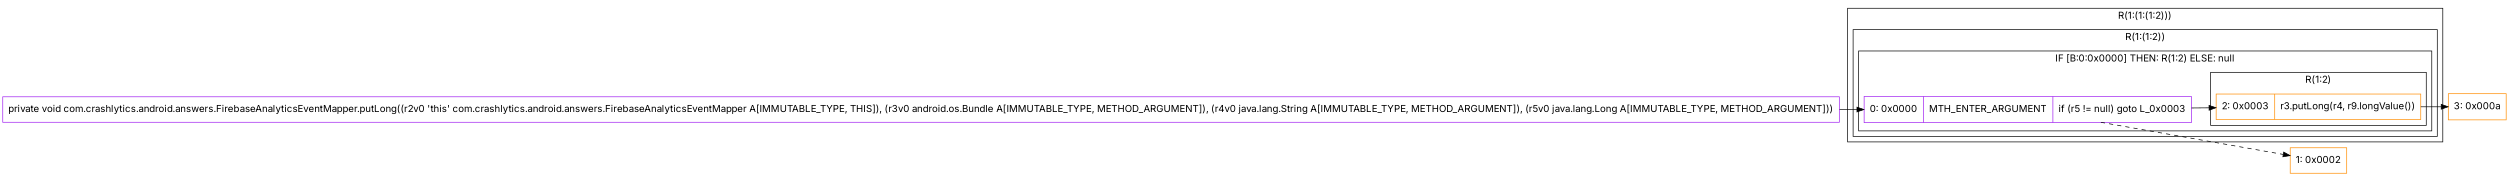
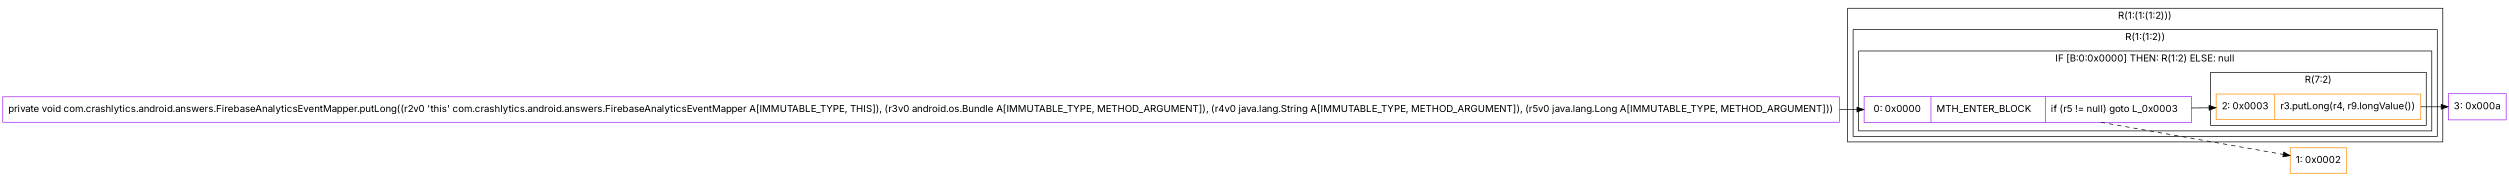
(2318, 80) -> (2318, 80)
(2477, 107) -> (2477, 107)
(1988, 109) -> (1984, 109)
